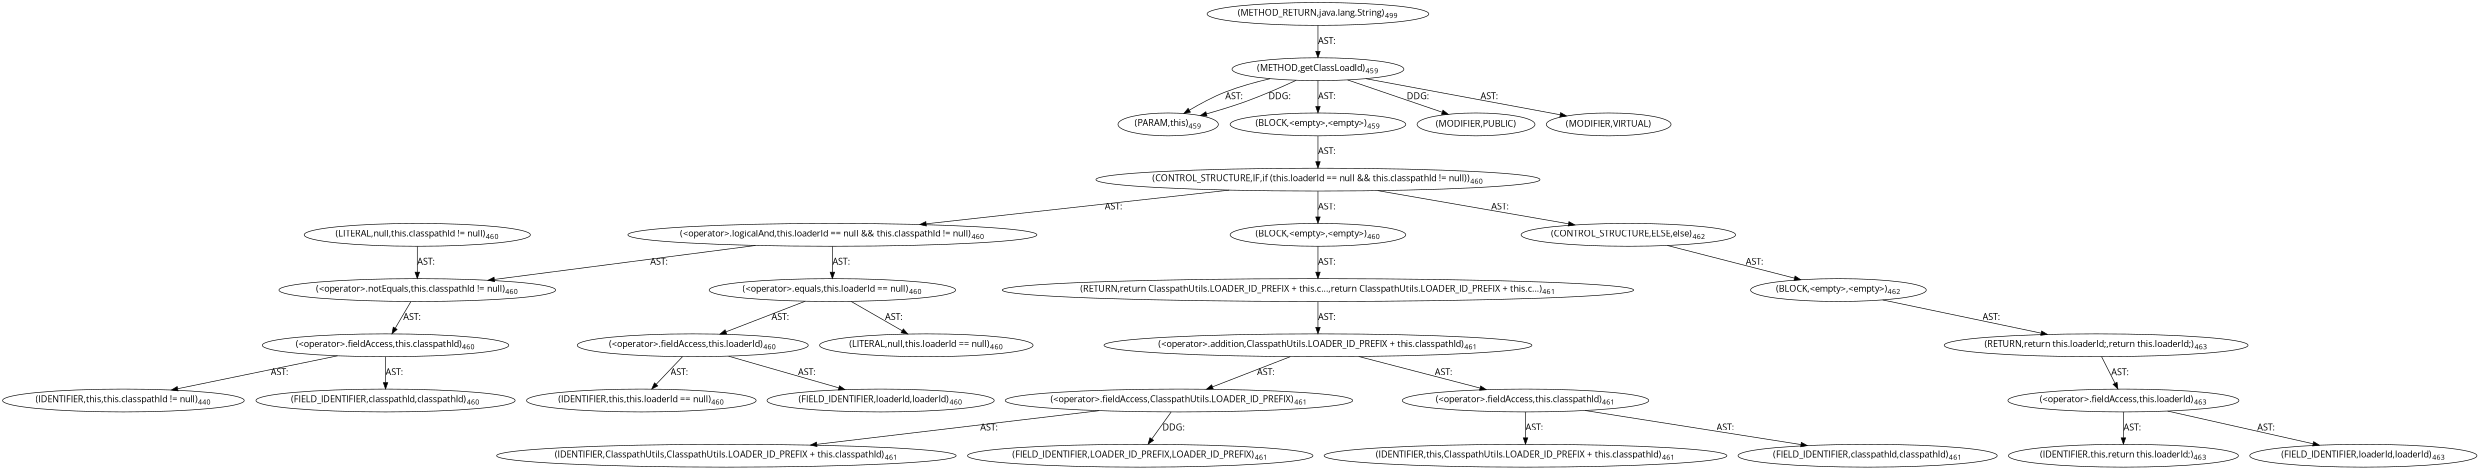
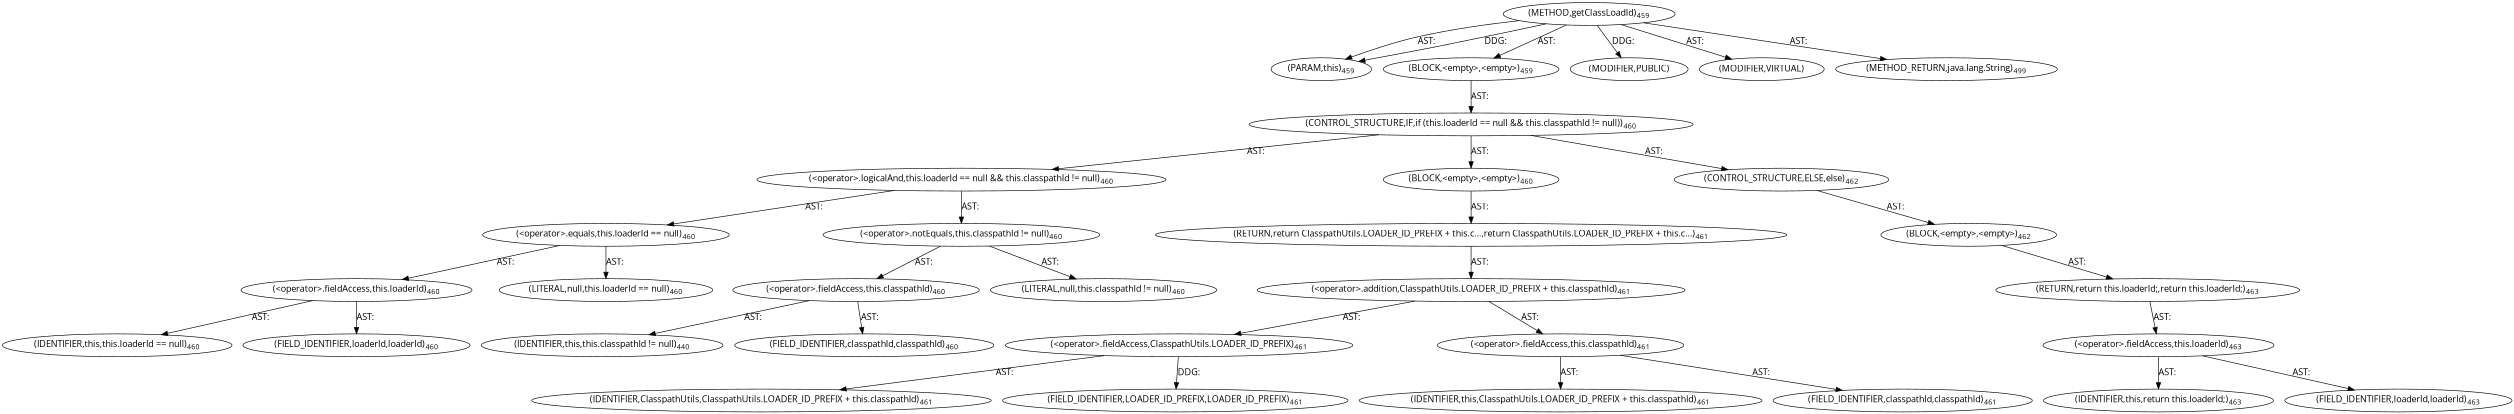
(1318, 38) -> (1762, 41)
(417, 259) -> (1030, 261)
